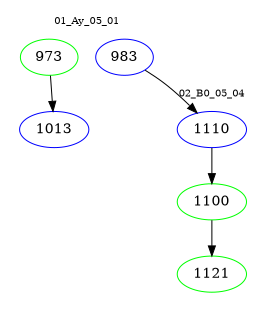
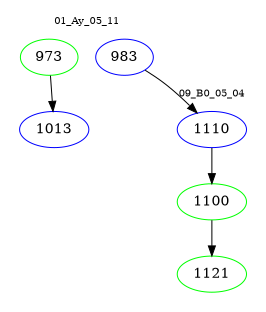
(87, 22) -> (87, 22)
(212, 94) -> (212, 94)
